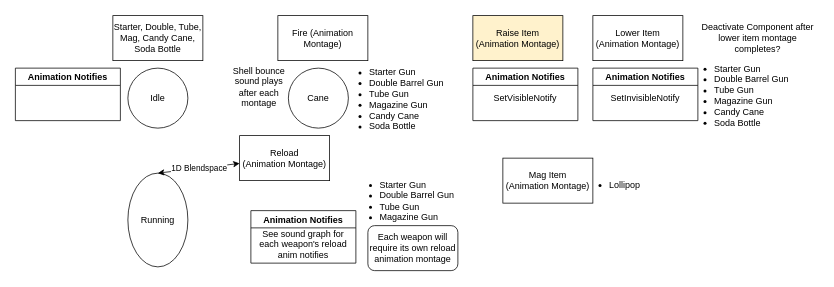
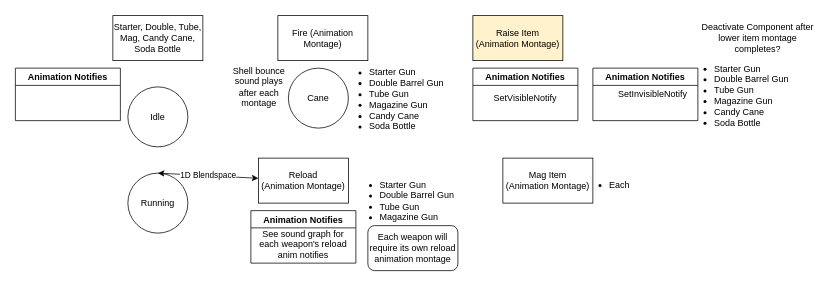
(638, 38) -> none
(158, 98) -> (158, 117)
(645, 98) -> (653, 94)
(285, 158) -> (303, 180)
(596, 176) -> (589, 176)
(158, 220) -> (158, 203)
